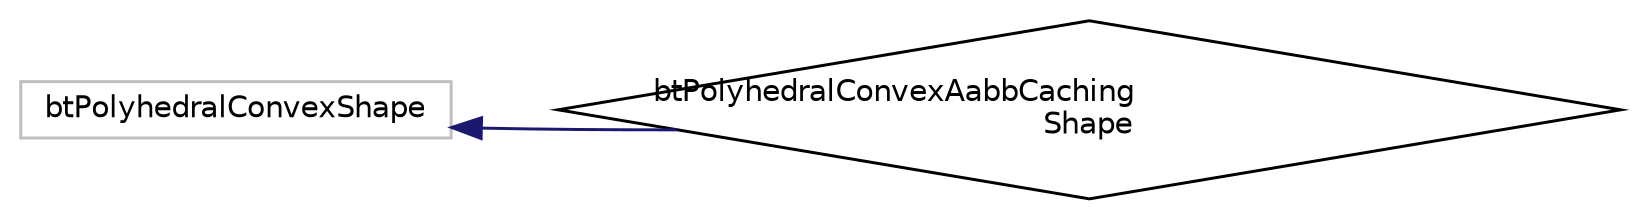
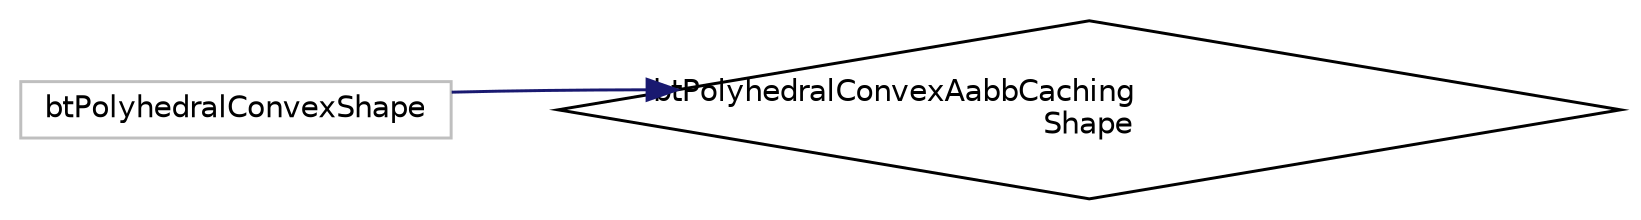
(579, 130) -> (549, 90)
